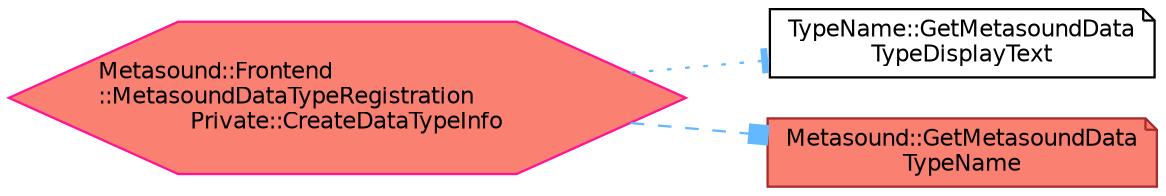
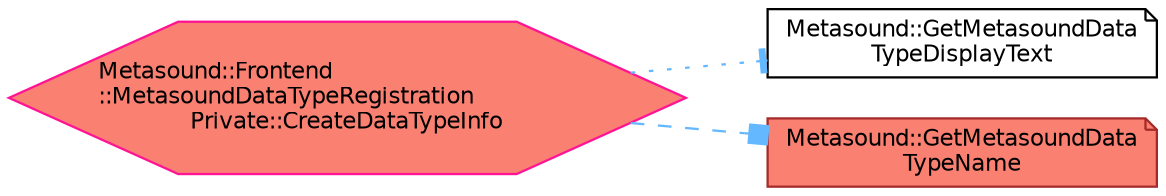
(962, 43) -> (962, 43)
